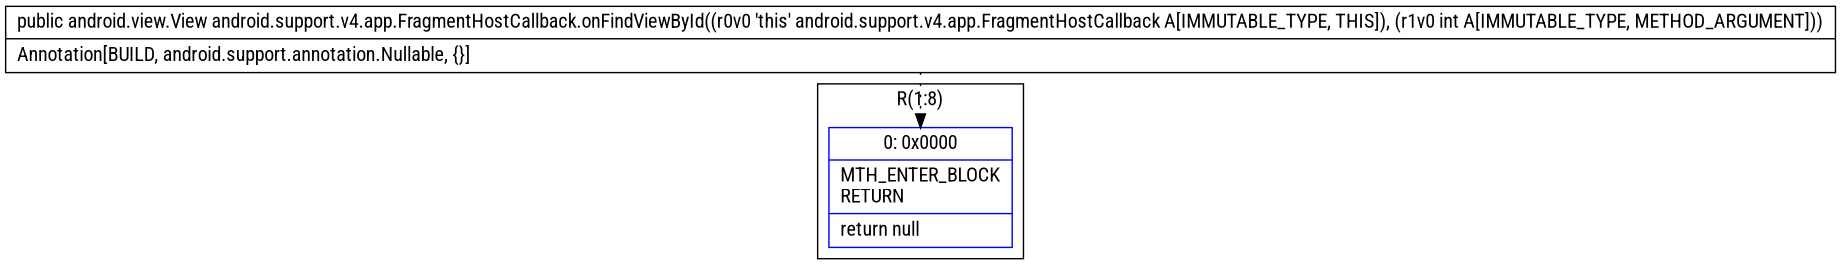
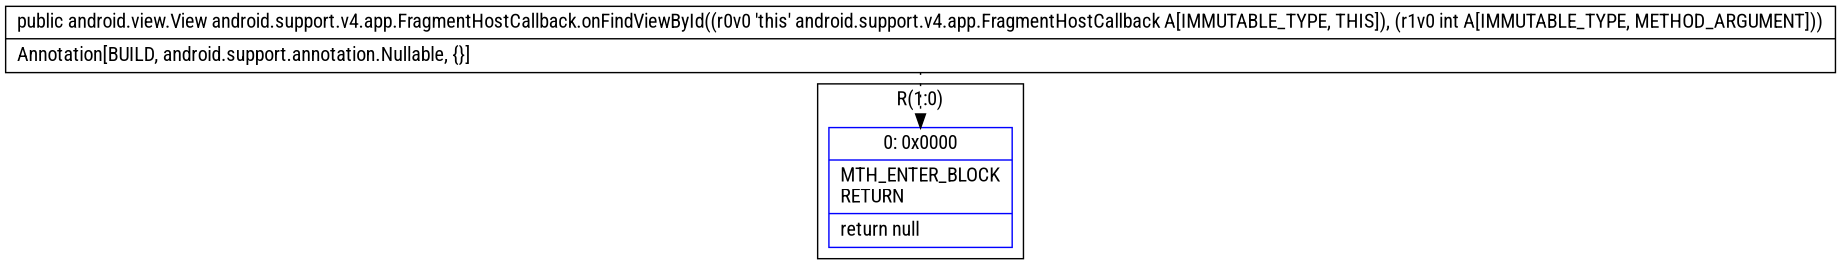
(921, 100) -> (921, 100)
